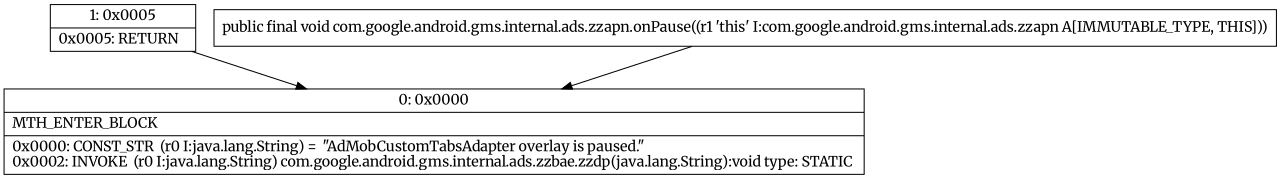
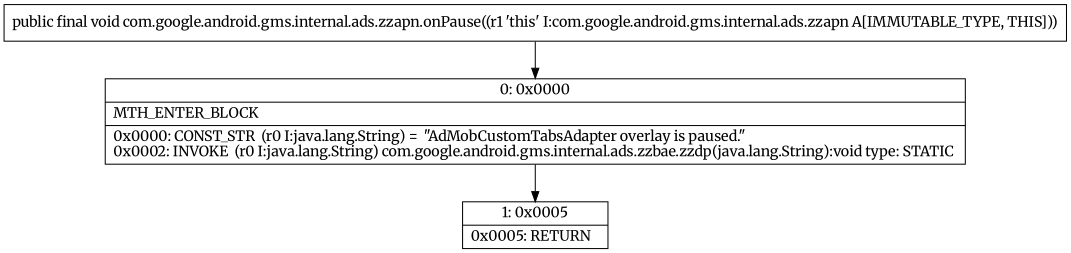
(244, 69) -> (535, 178)
